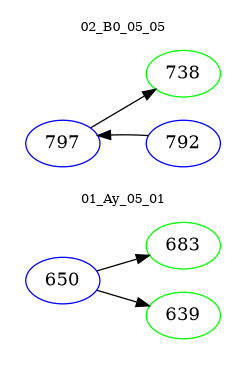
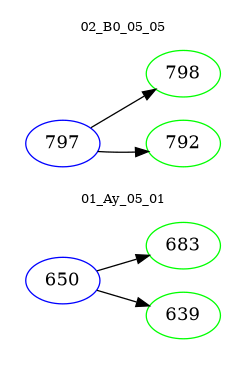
(183, 74) -> (183, 74)
(130, 135) -> (116, 152)
(183, 144) -> (183, 144)
